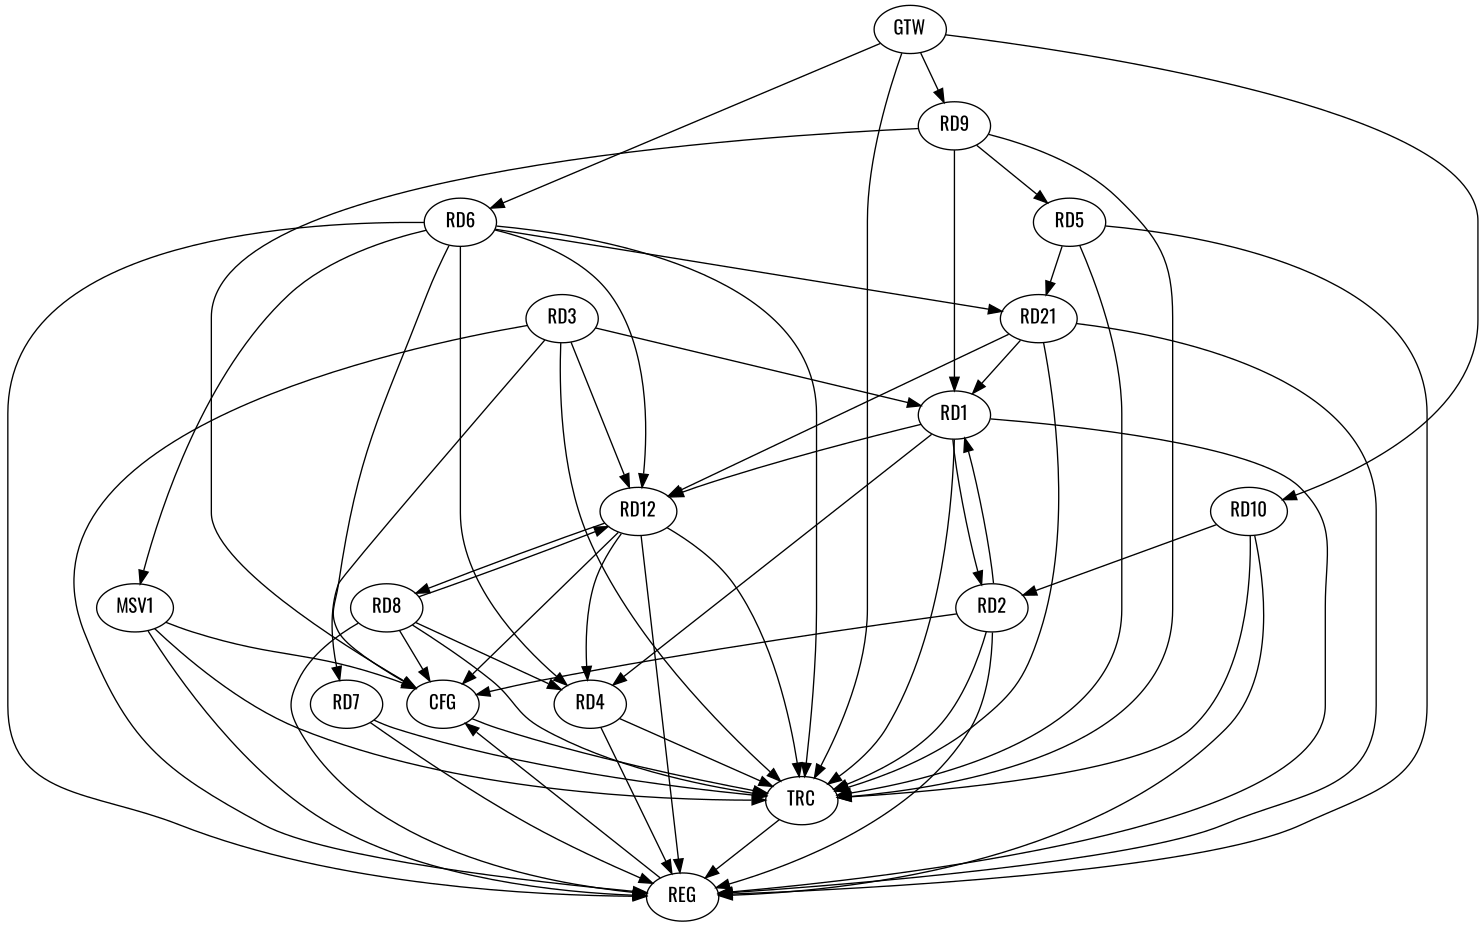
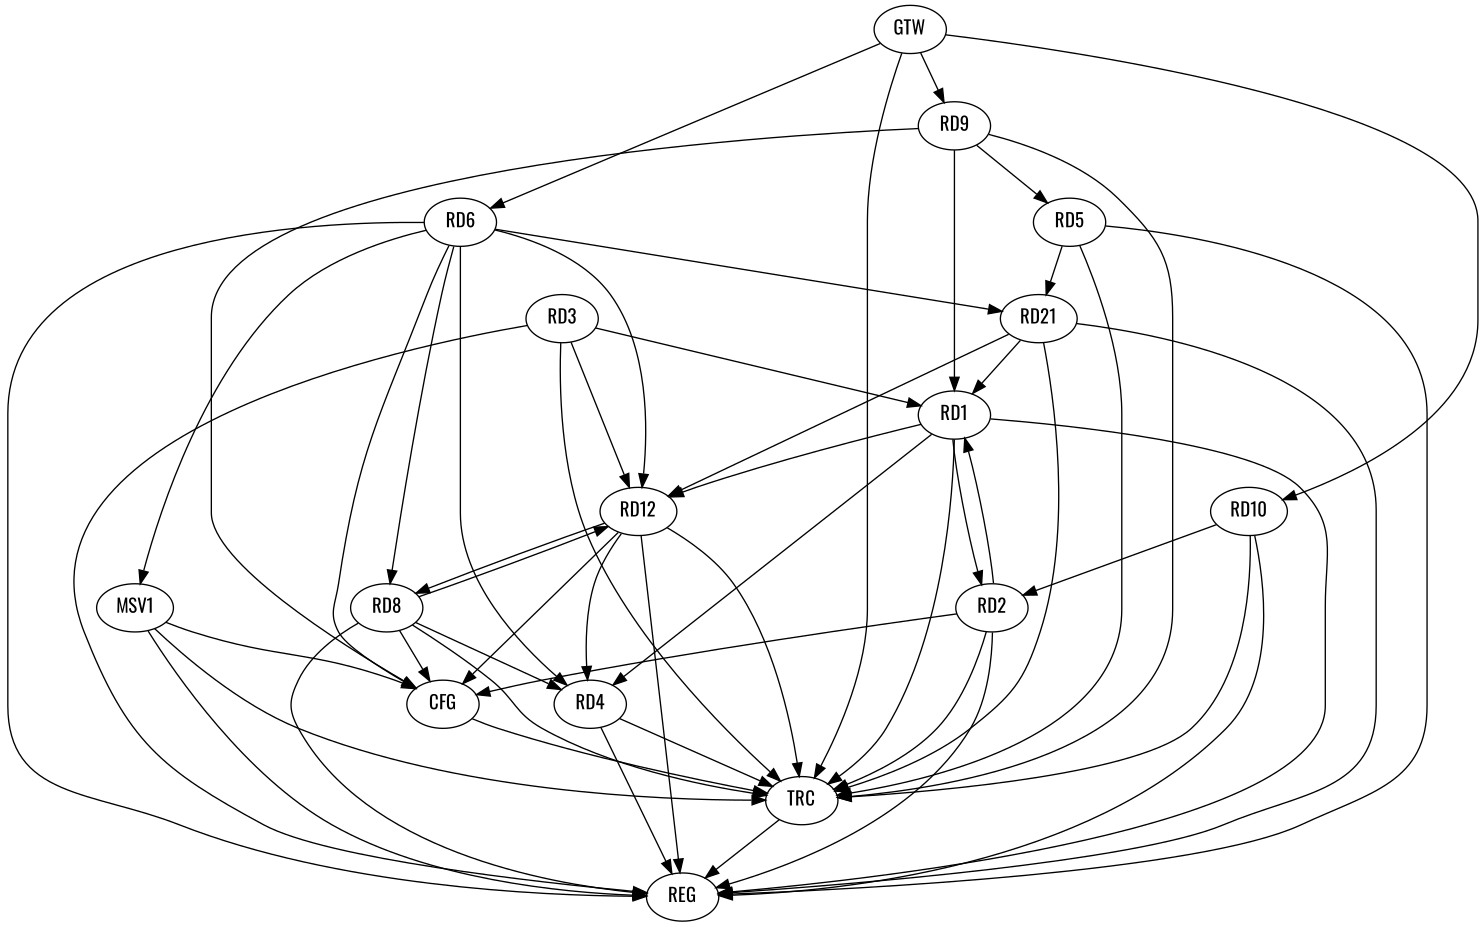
(807, 369) -> (419, 408)
(347, 704) -> none
(568, 805) -> none
